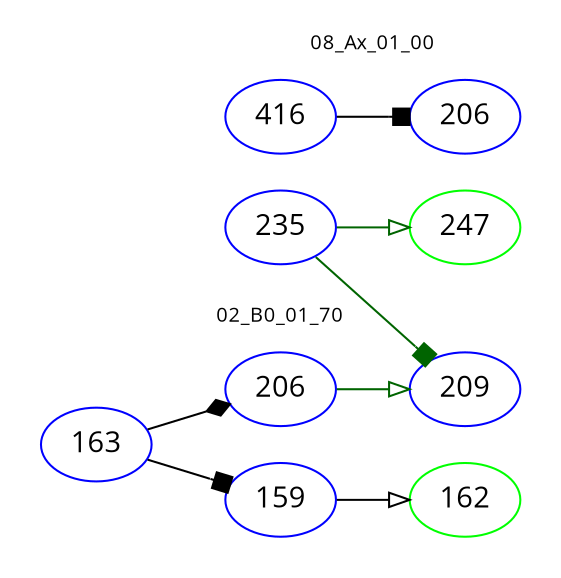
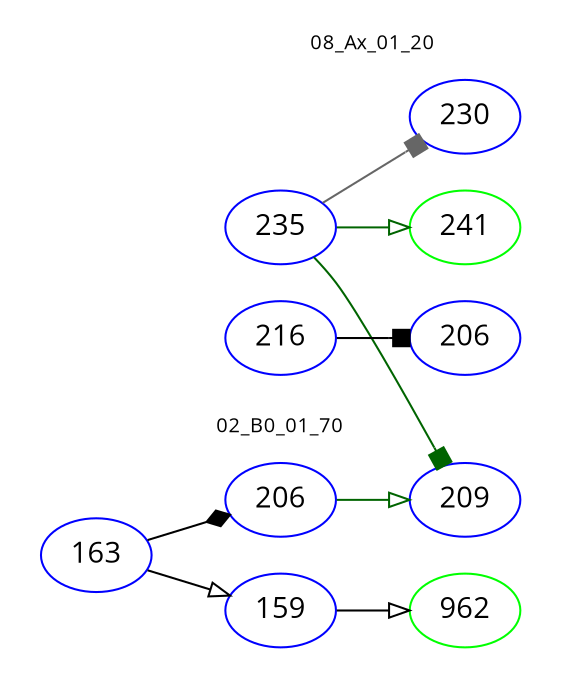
(373, 44) -> (373, 44)
(281, 117) -> (281, 338)
none -> (465, 117)
(465, 227) -> (465, 227)
(179, 469) -> (179, 580)
(465, 500) -> (465, 610)
